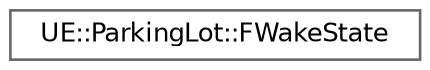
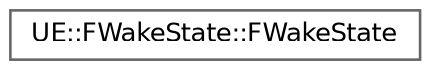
(215, 35) -> (215, 35)
